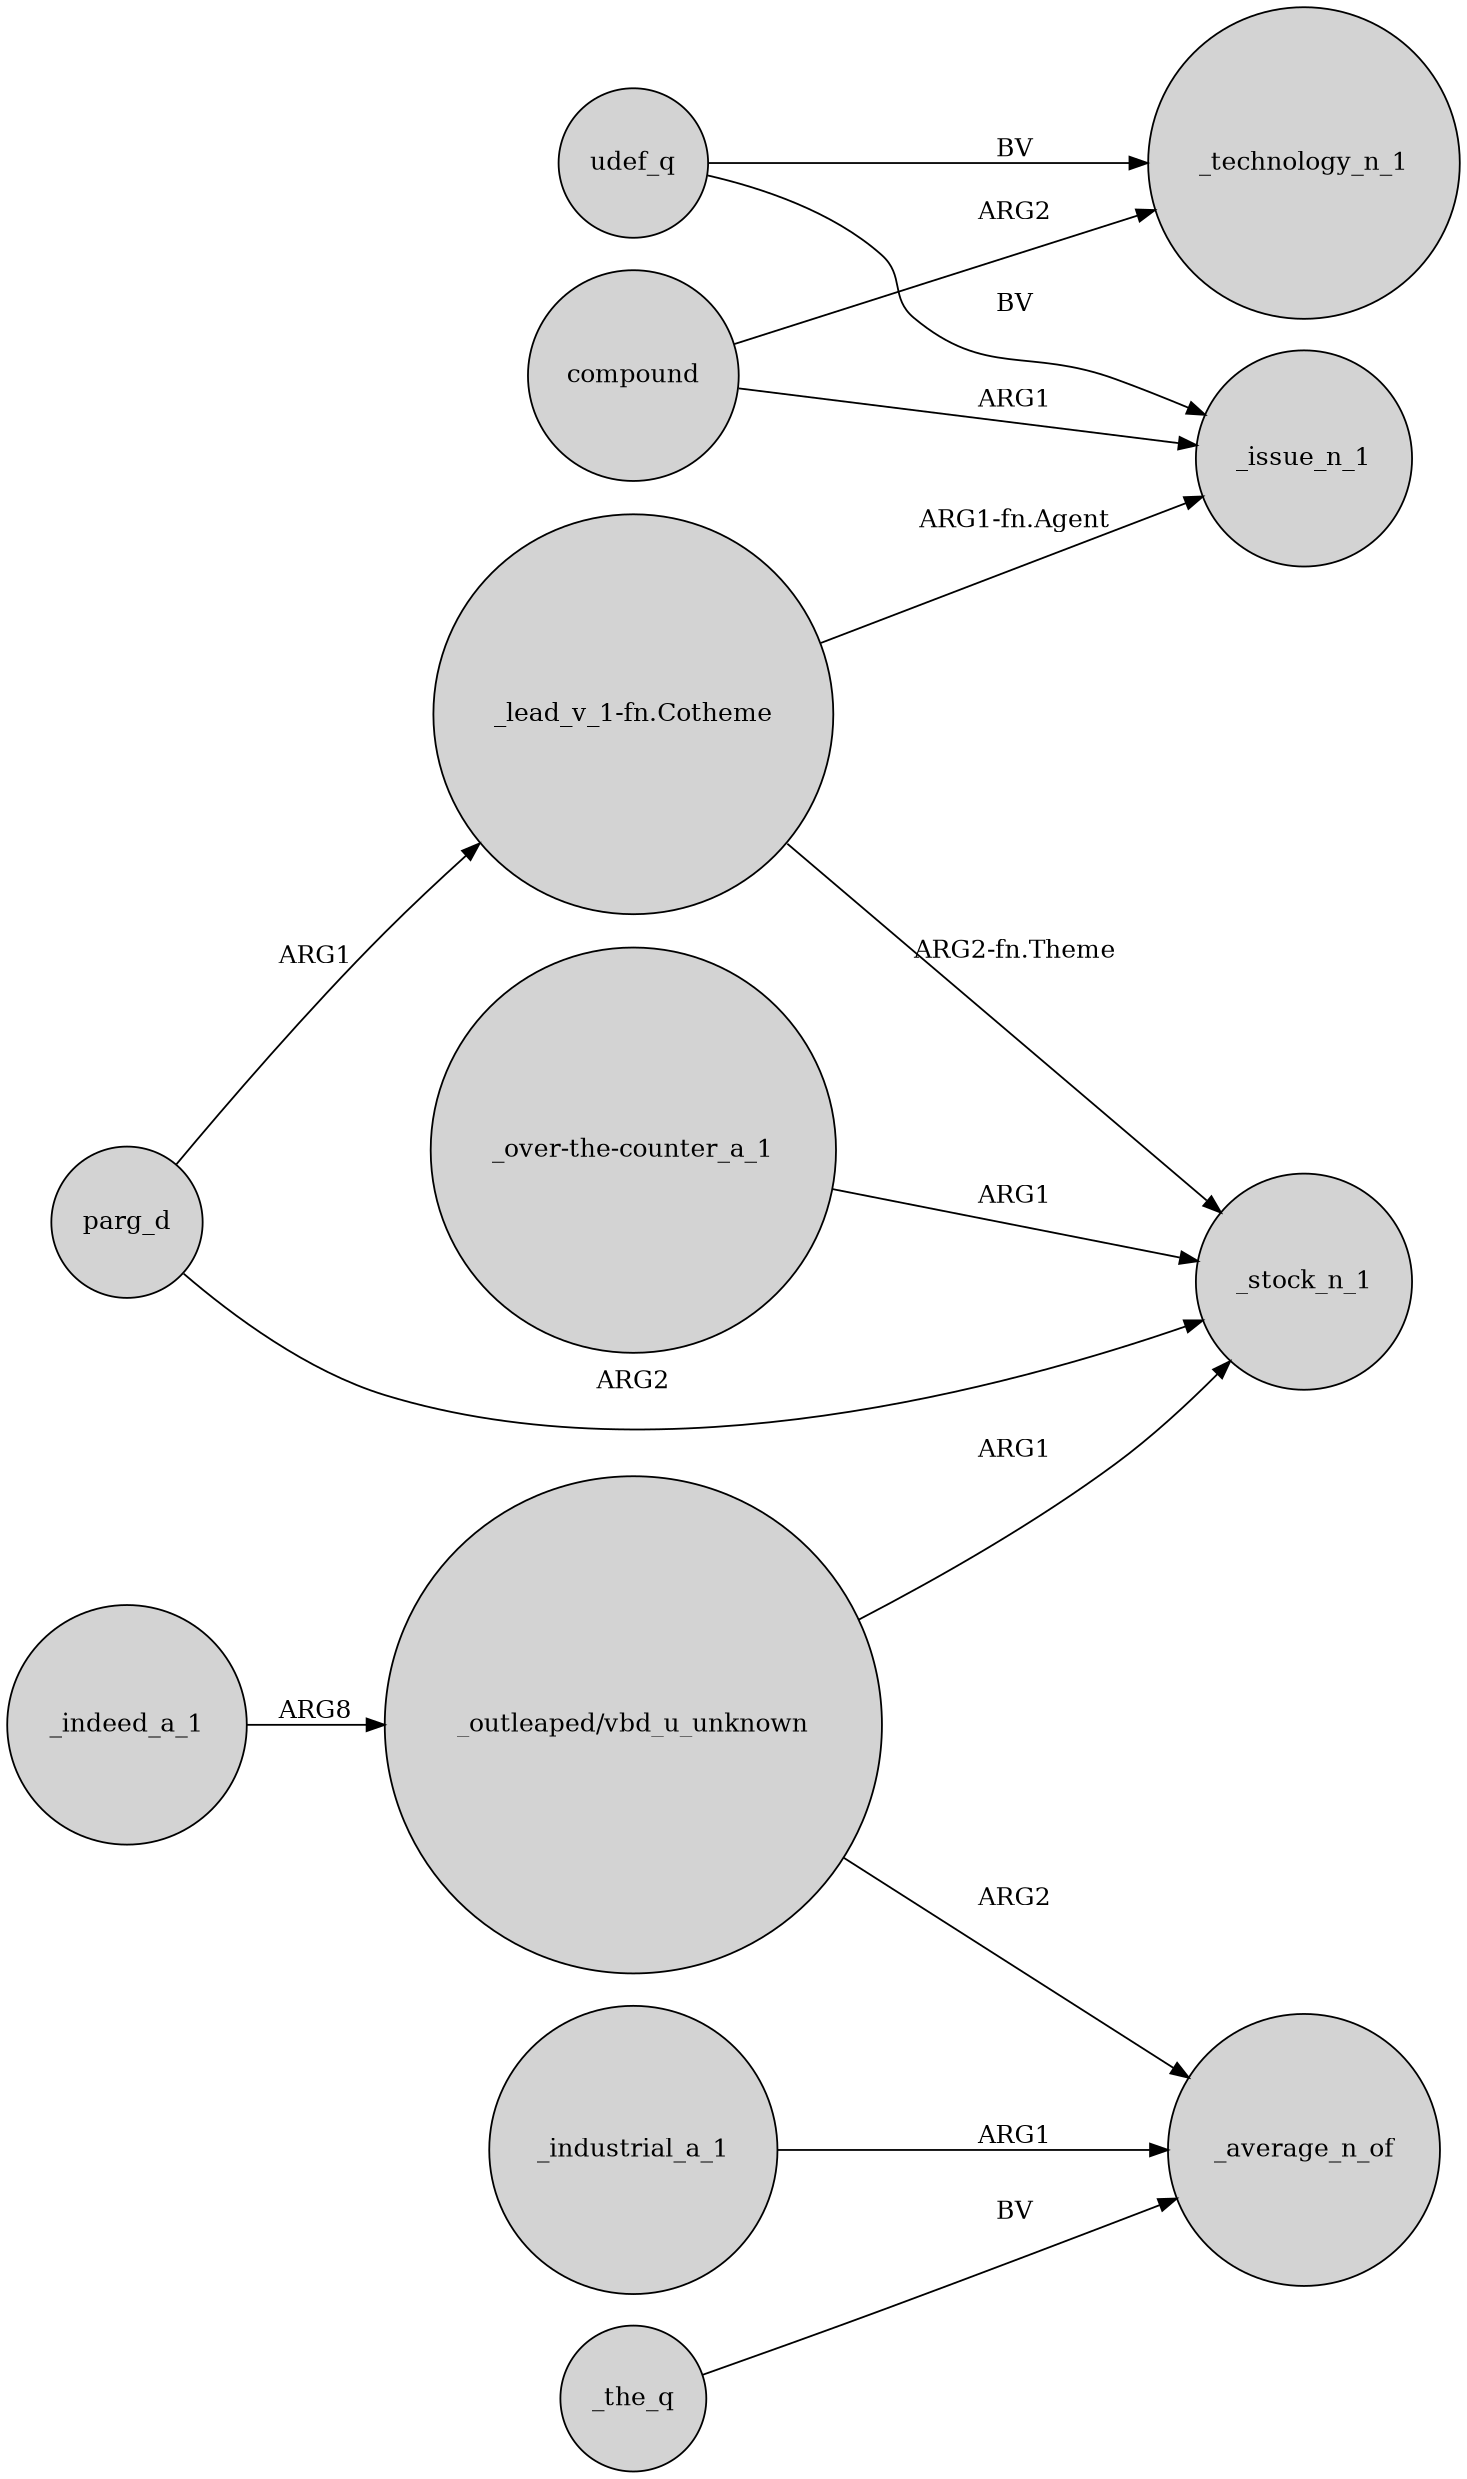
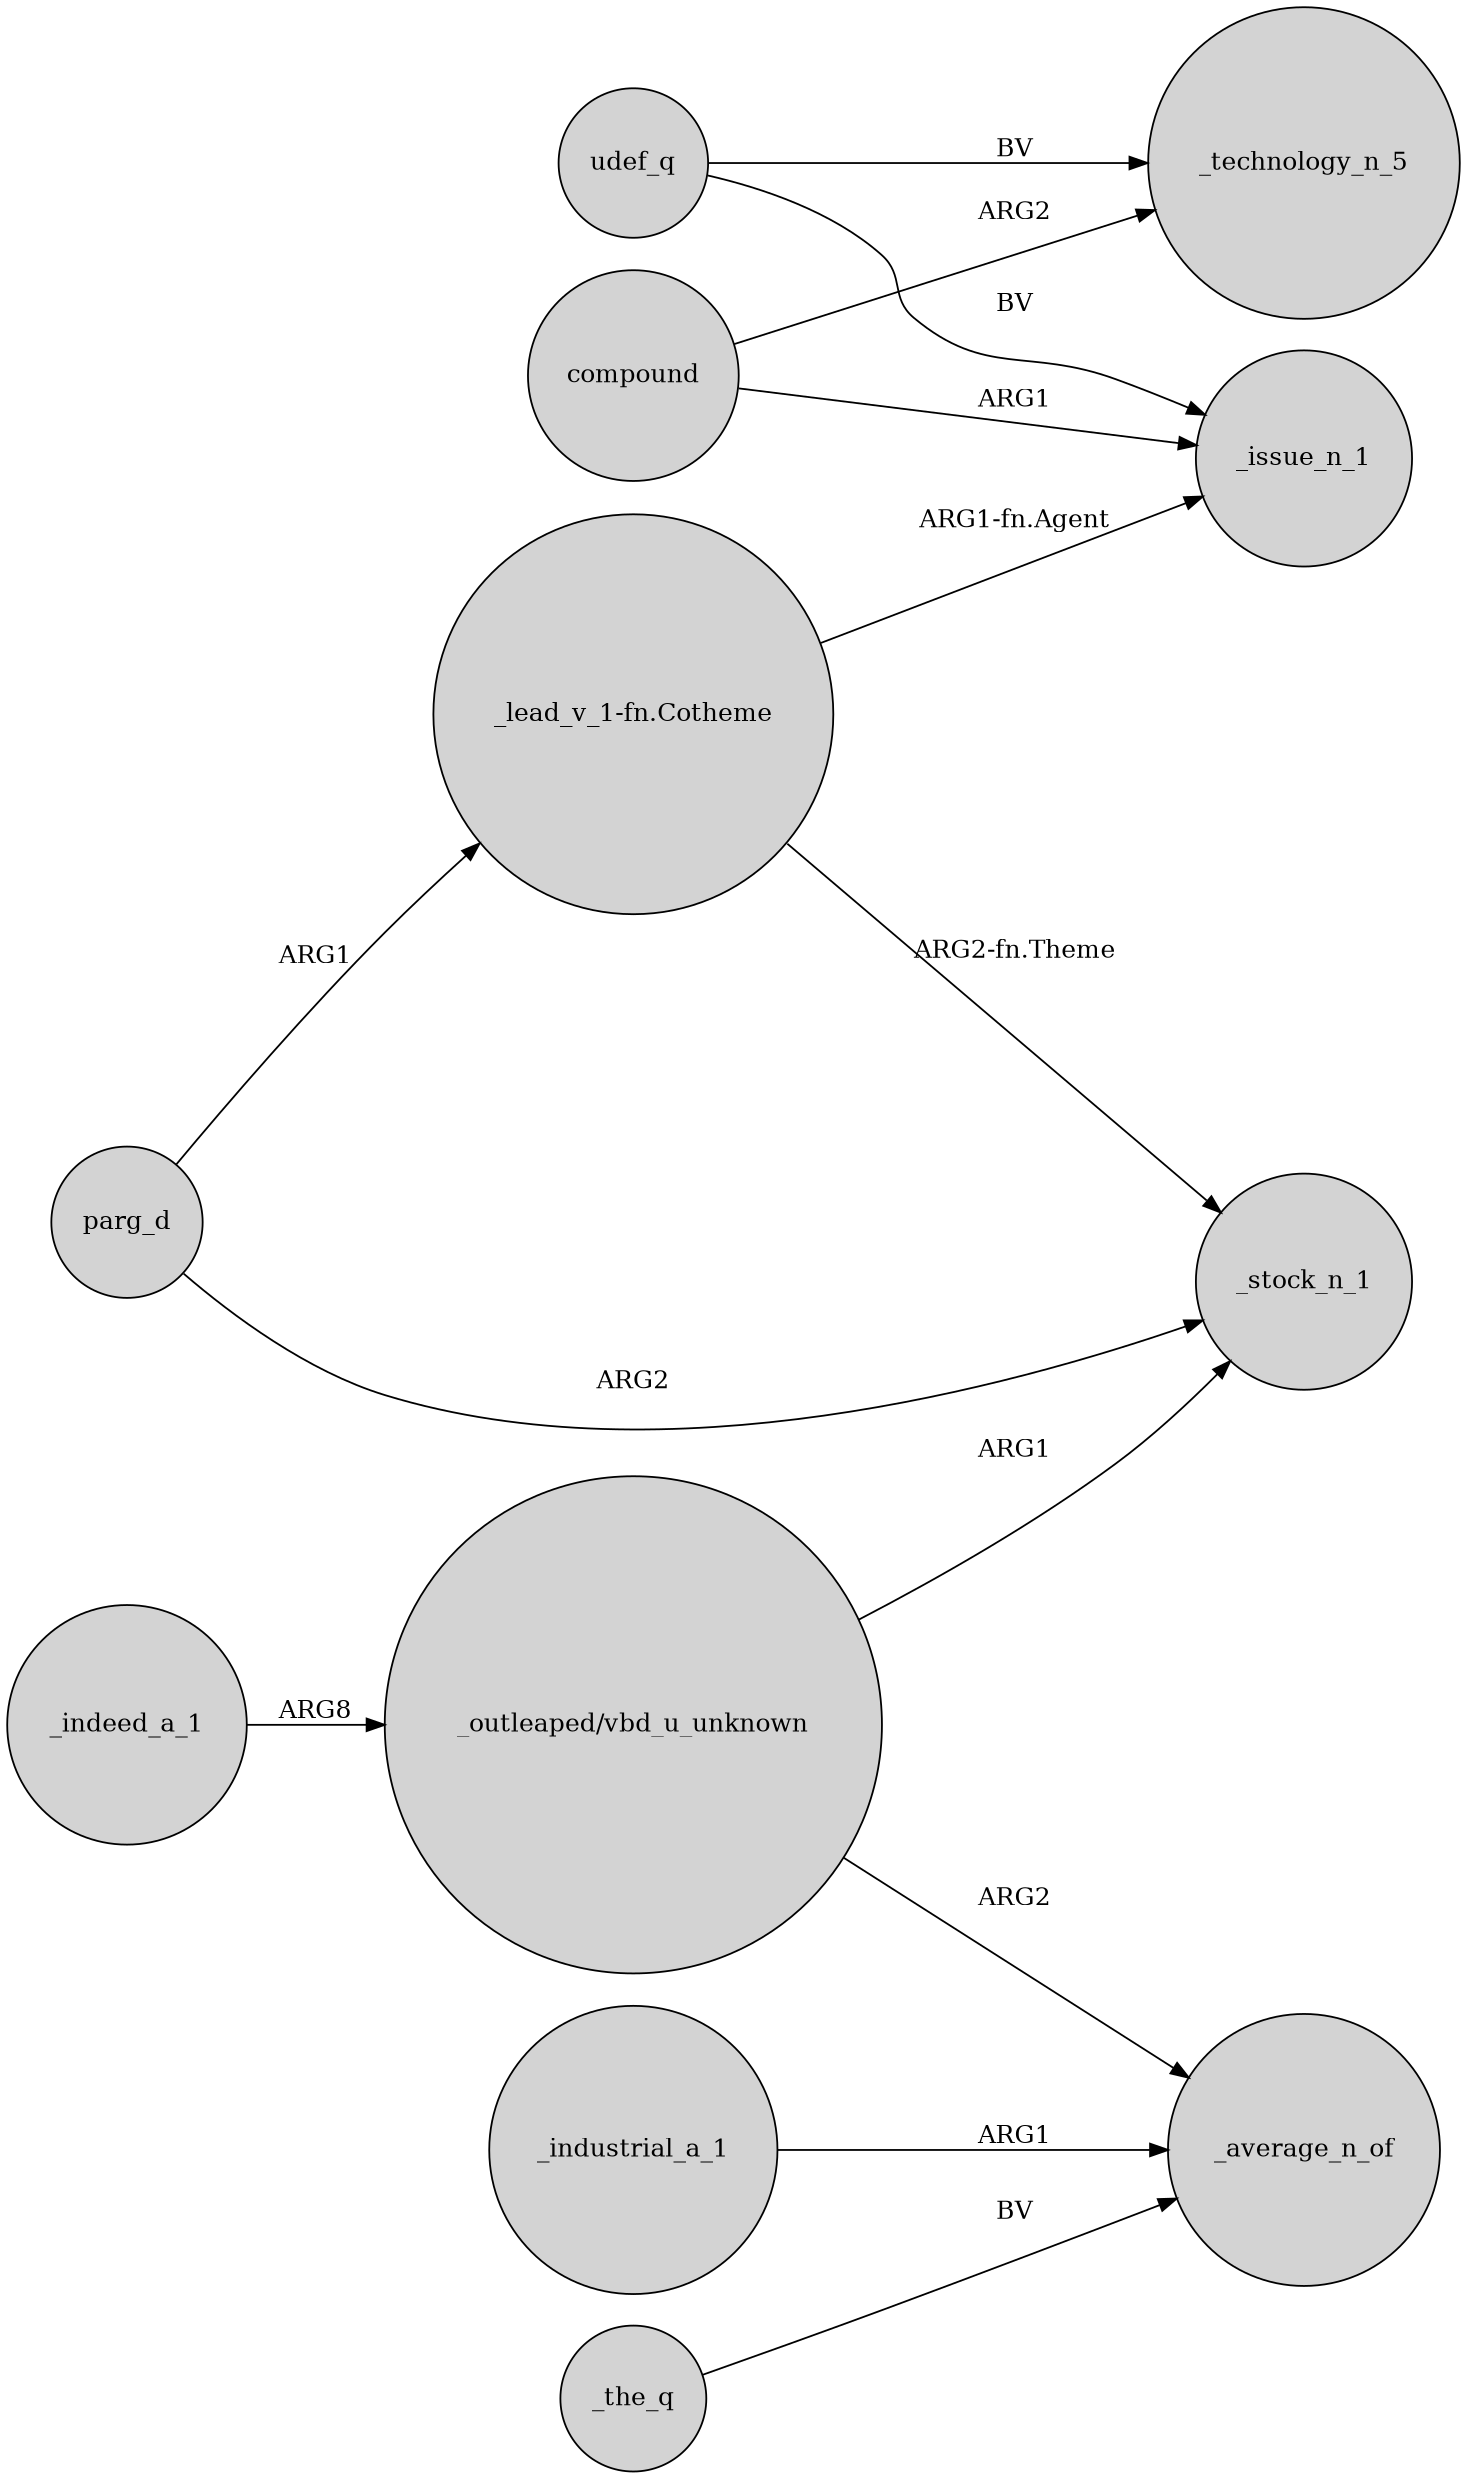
(1304, 163) -> (1304, 163)
(633, 1150) -> none
